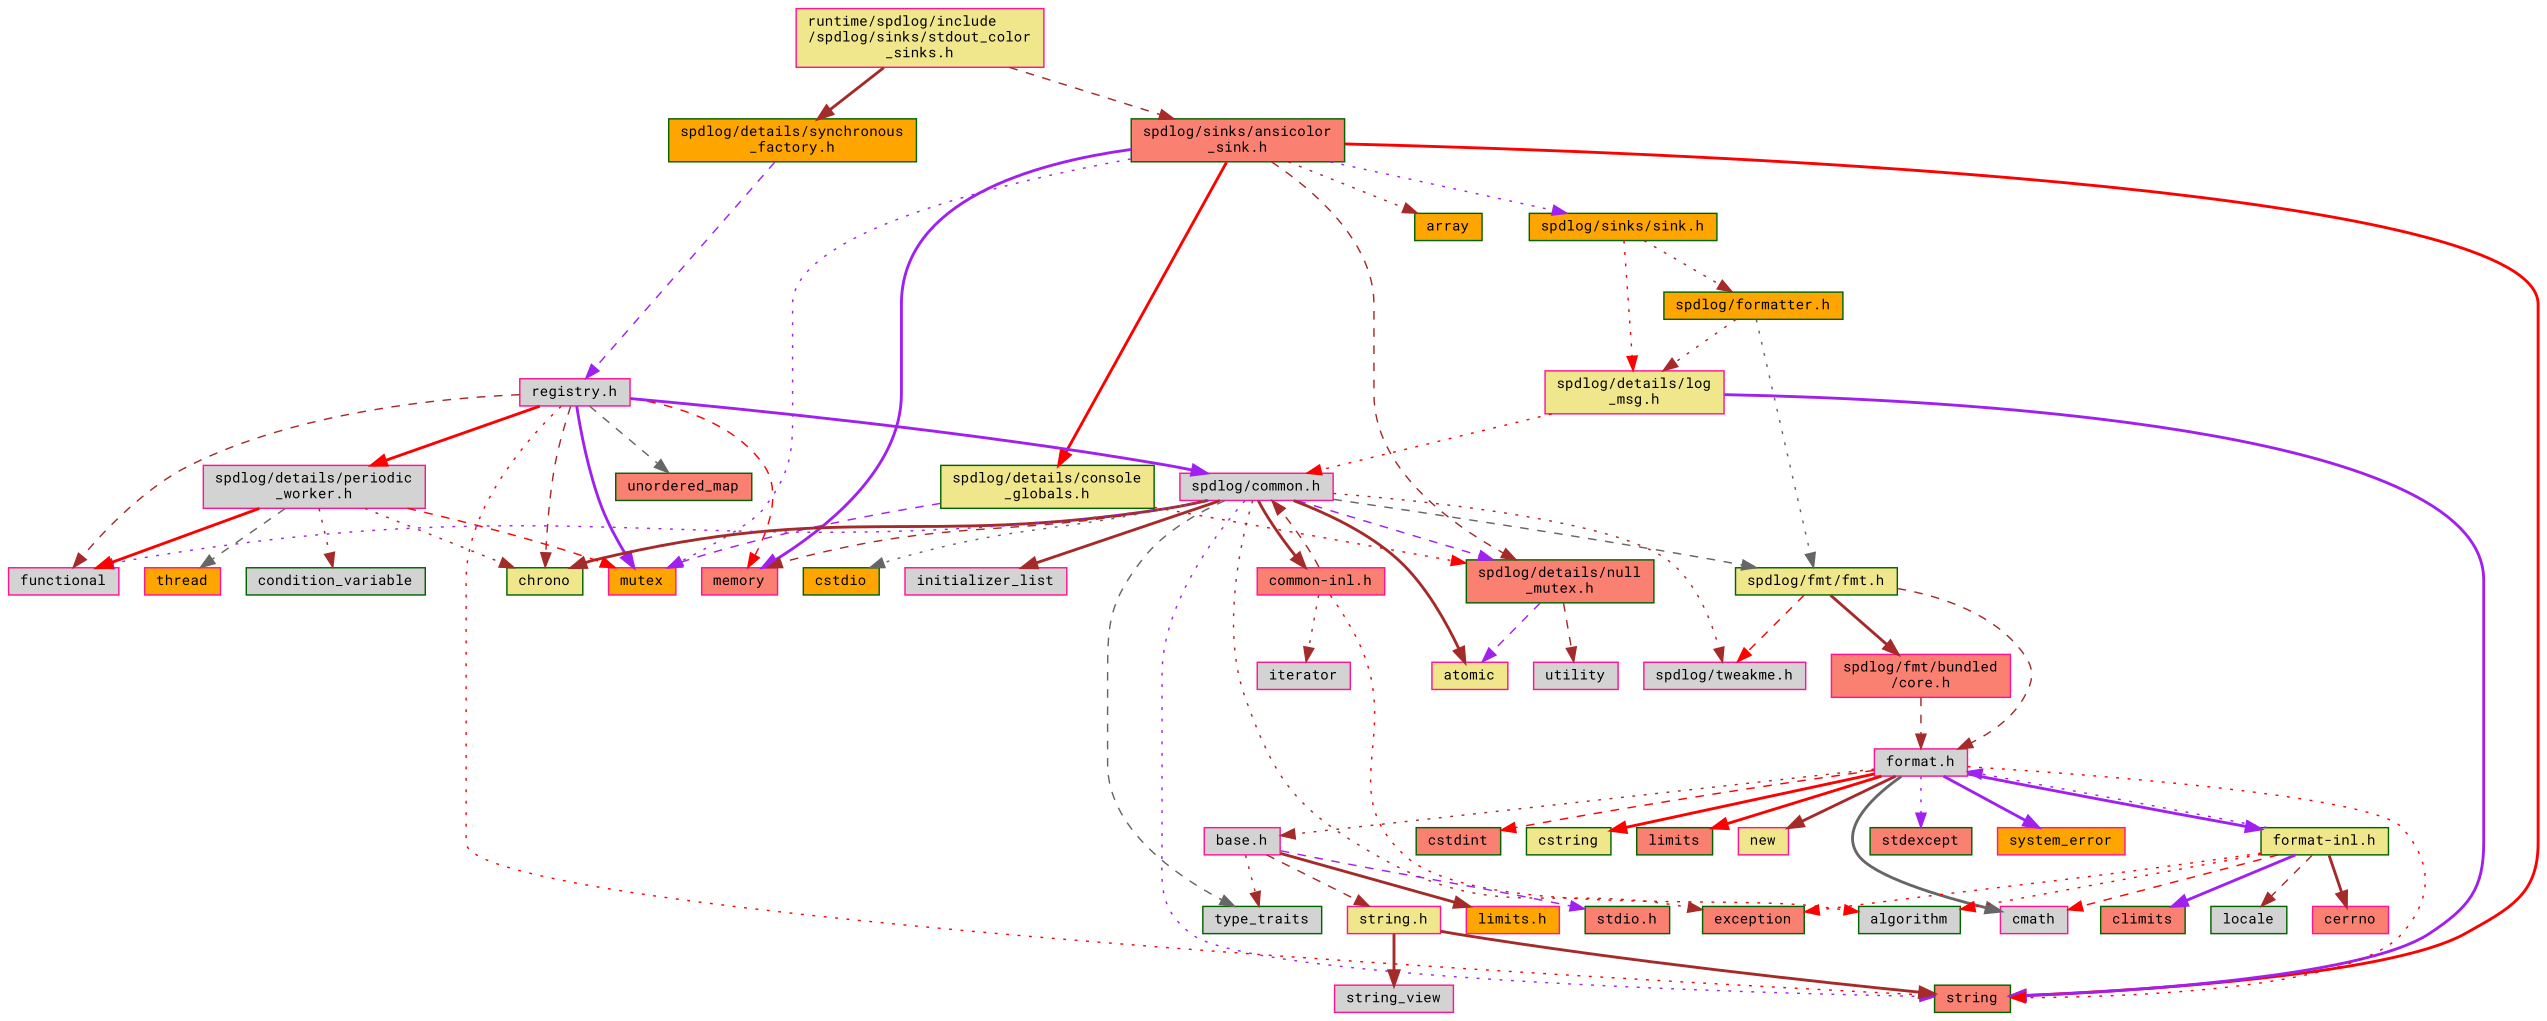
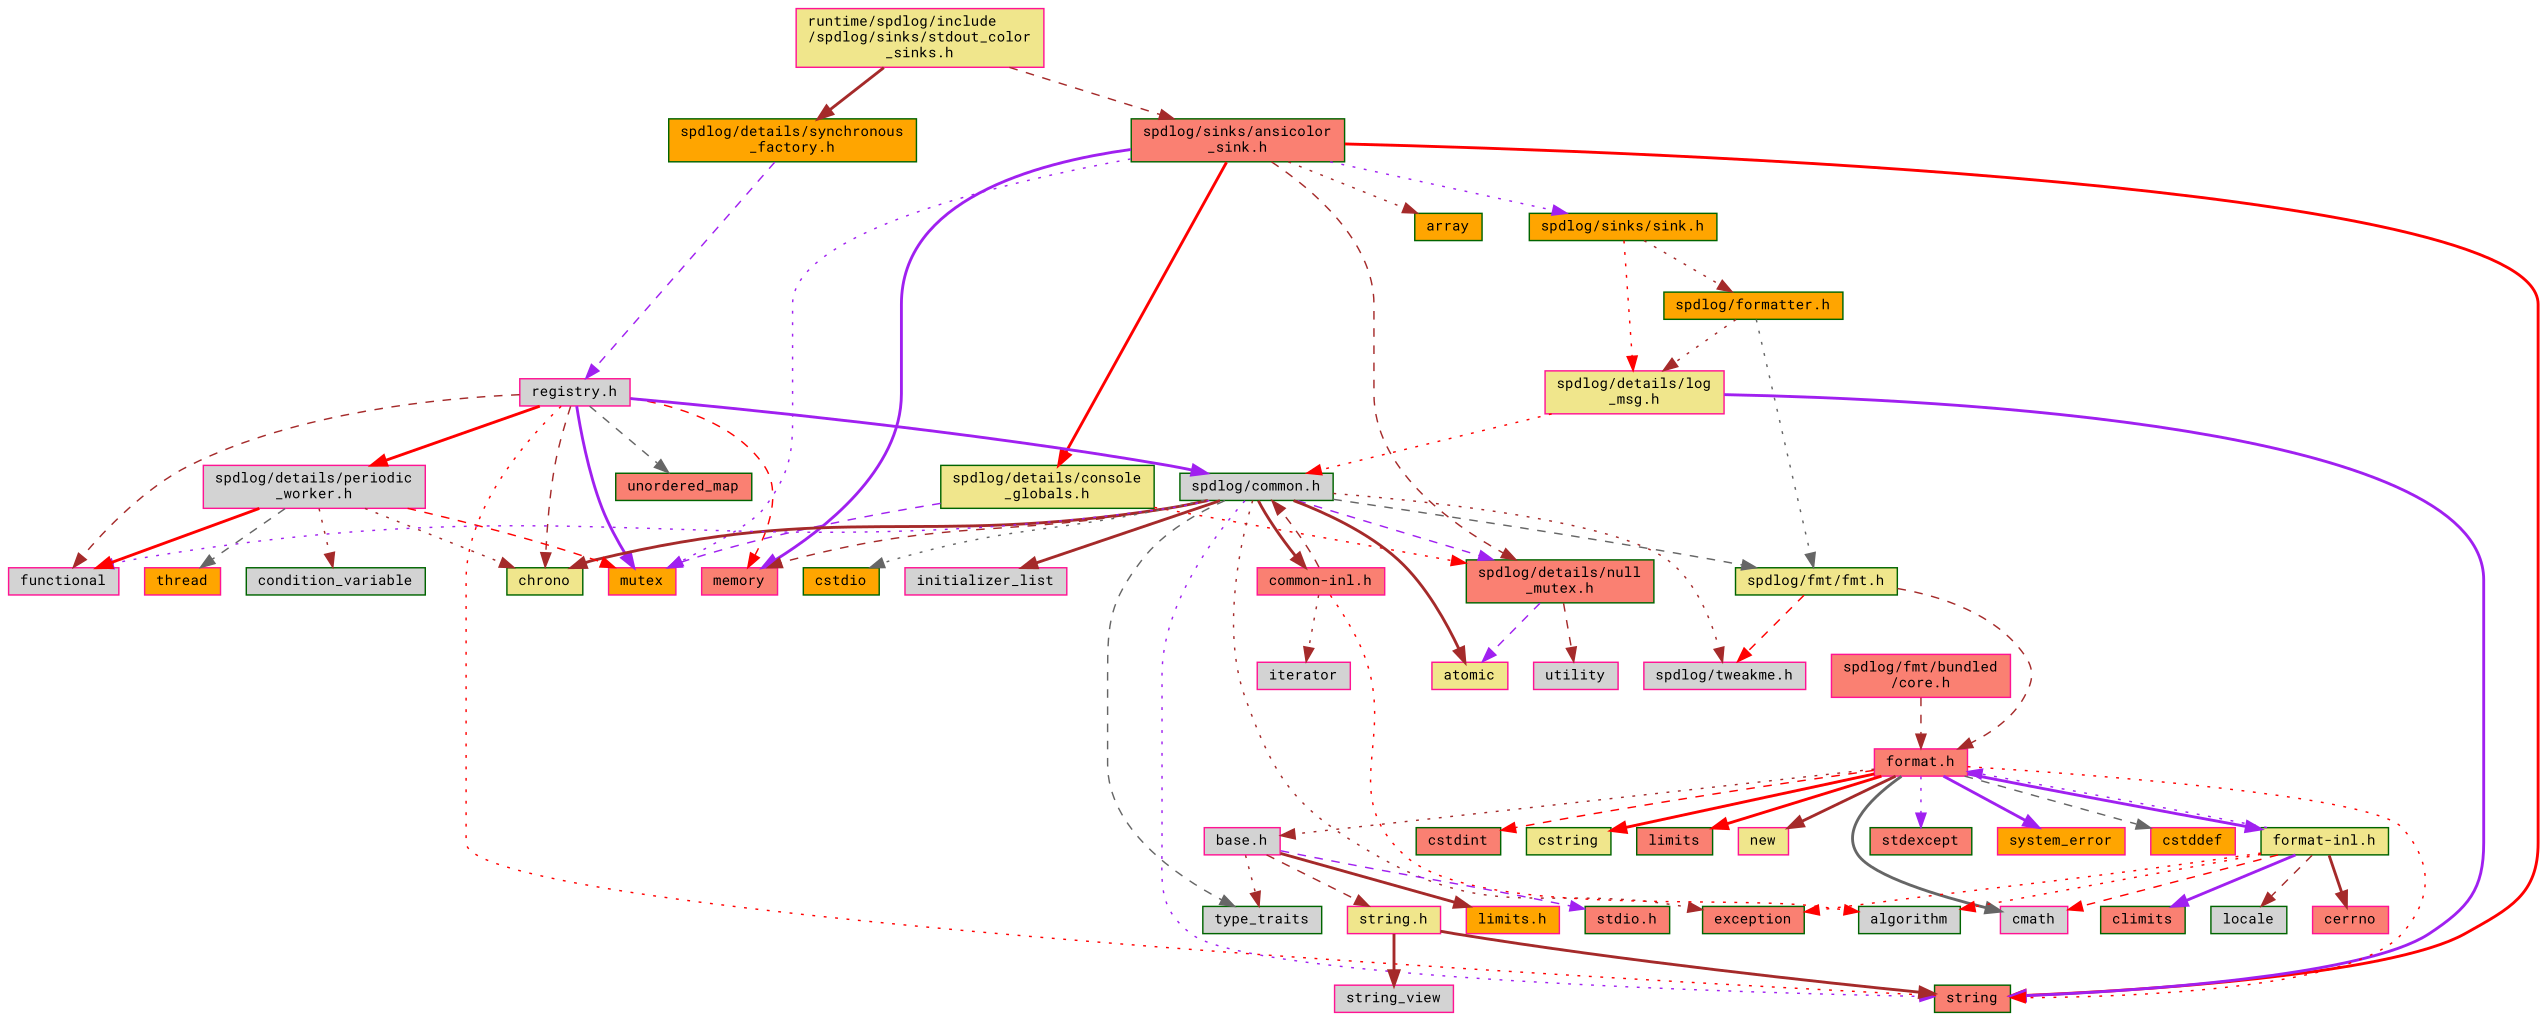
(1257, 487) -> (1257, 487)
(1859, 620) -> none
(1921, 763) -> (1921, 763)
none -> (2193, 841)
